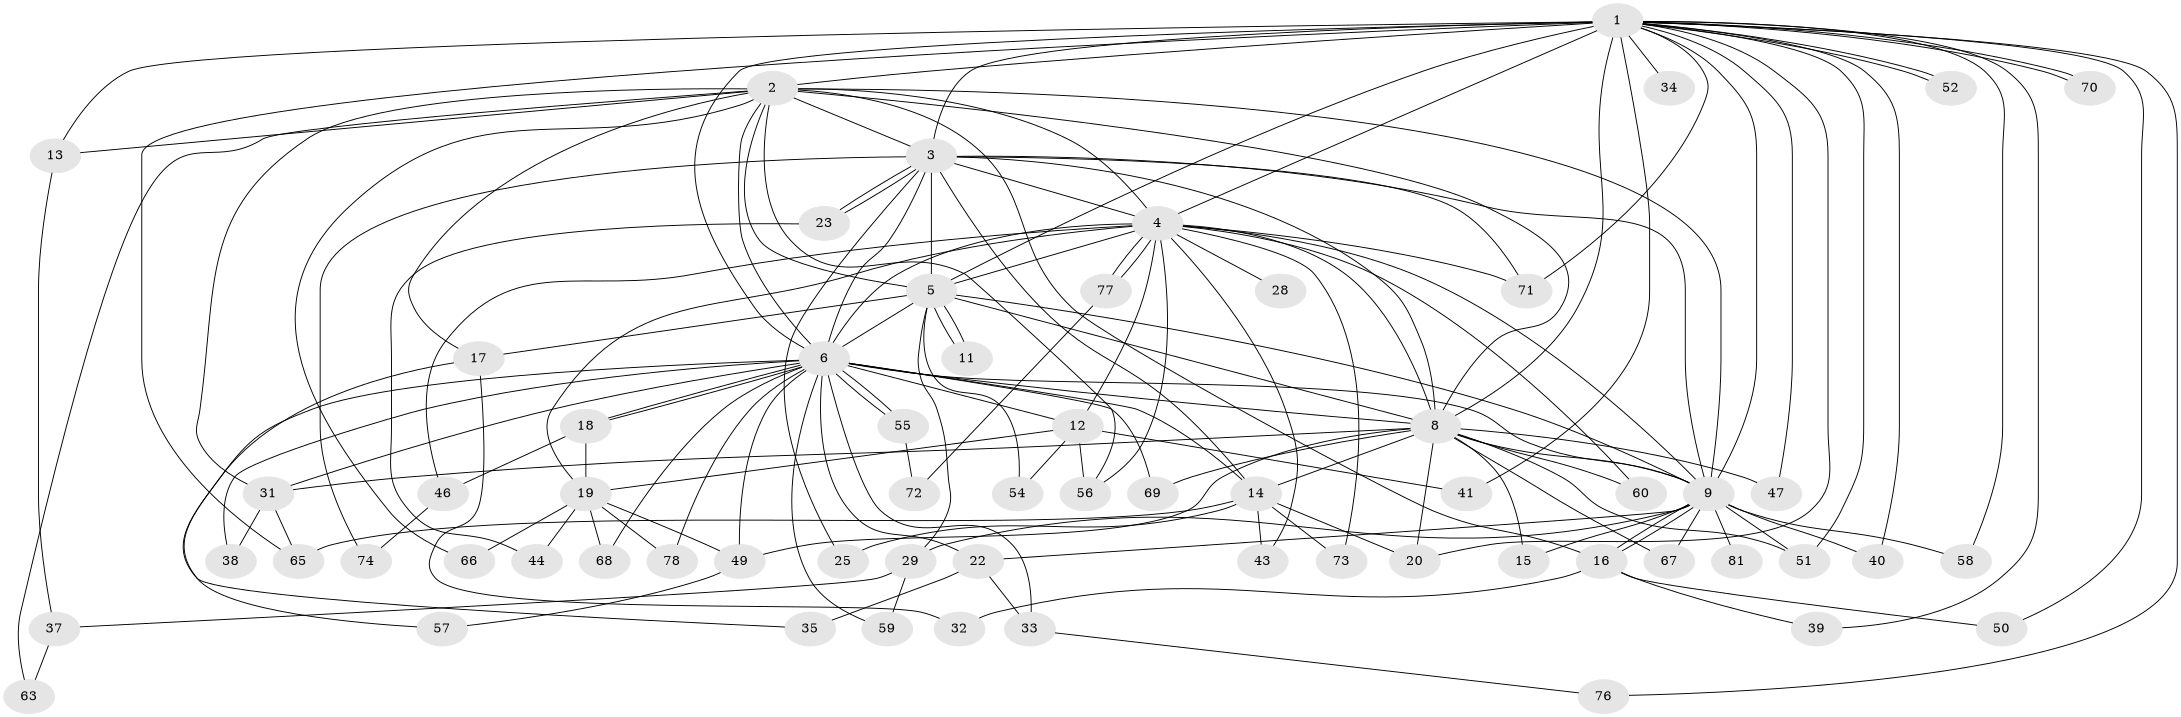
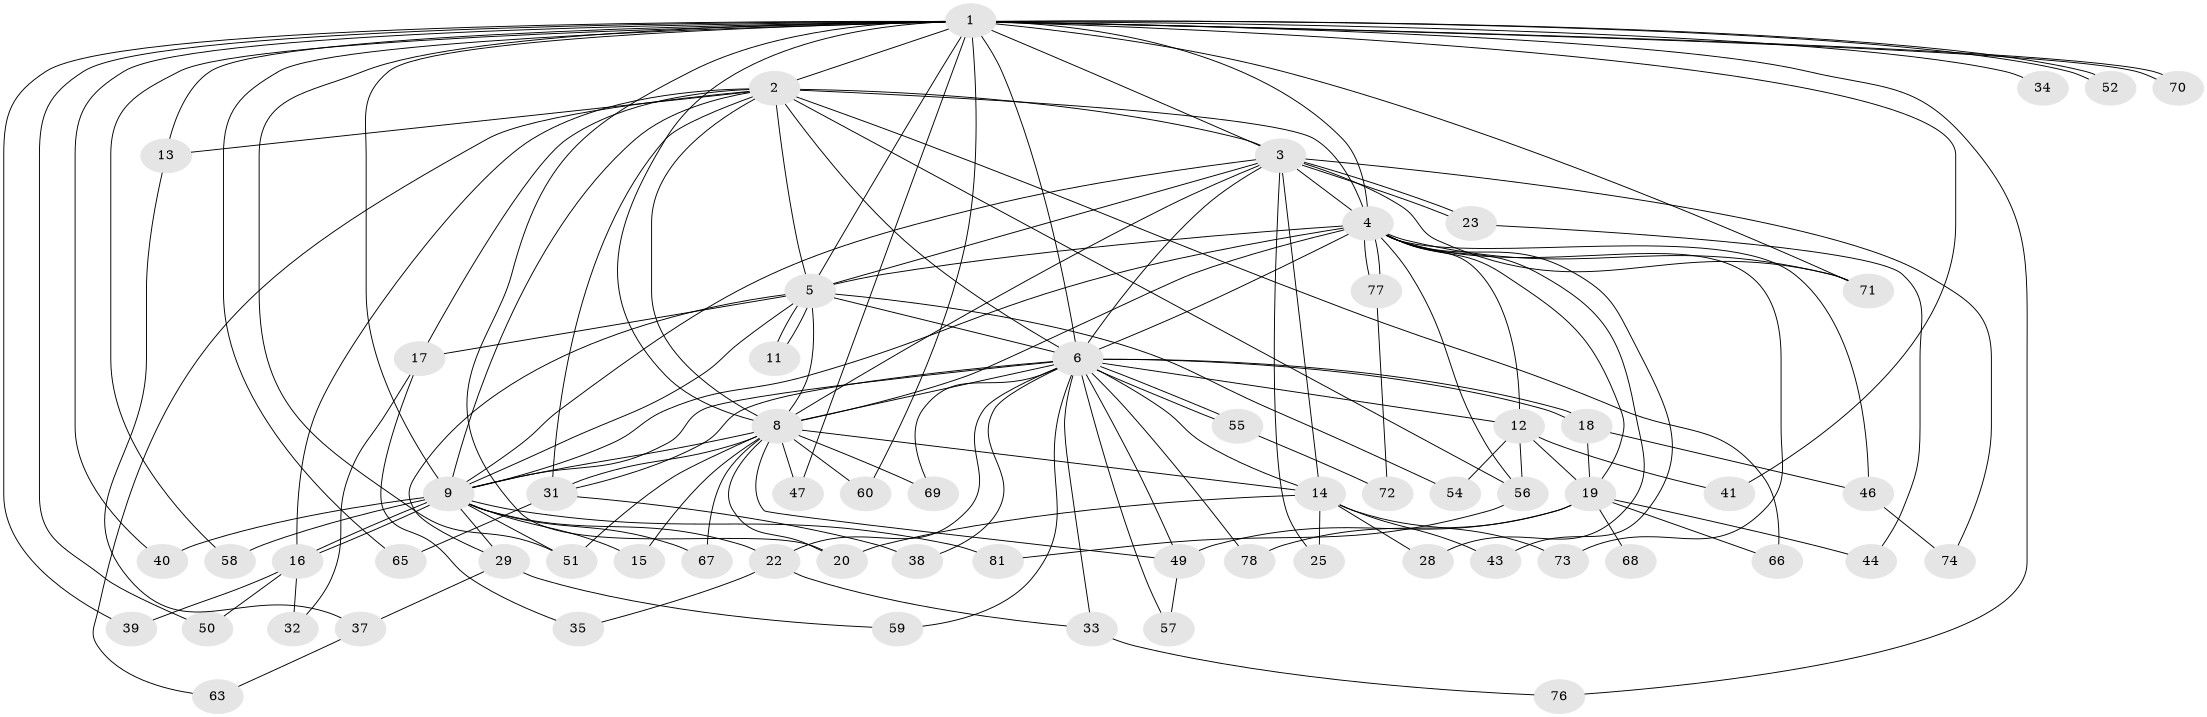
(1430, 307) -> (963, 255)
(692, 439) -> none
(775, 520) -> (1365, 522)
none -> (1289, 538)
